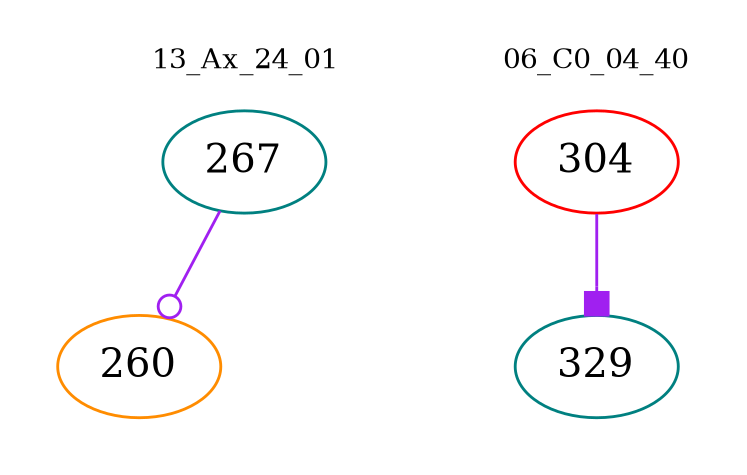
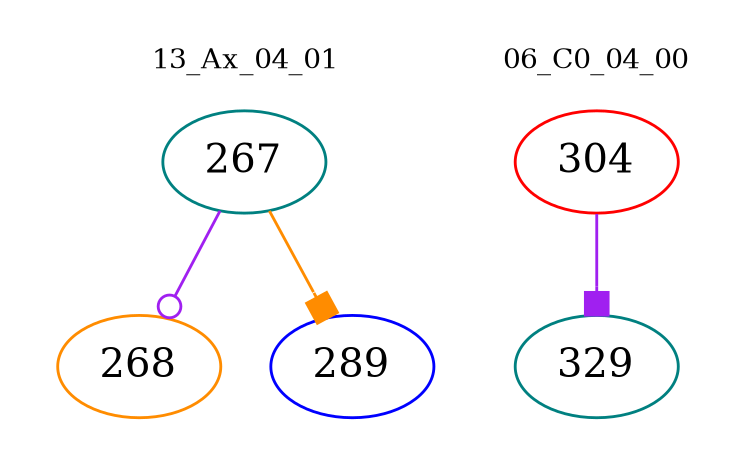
(246, 61) -> (246, 61)
(597, 61) -> (597, 61)
(139, 367) -> (139, 367)
none -> (352, 367)
